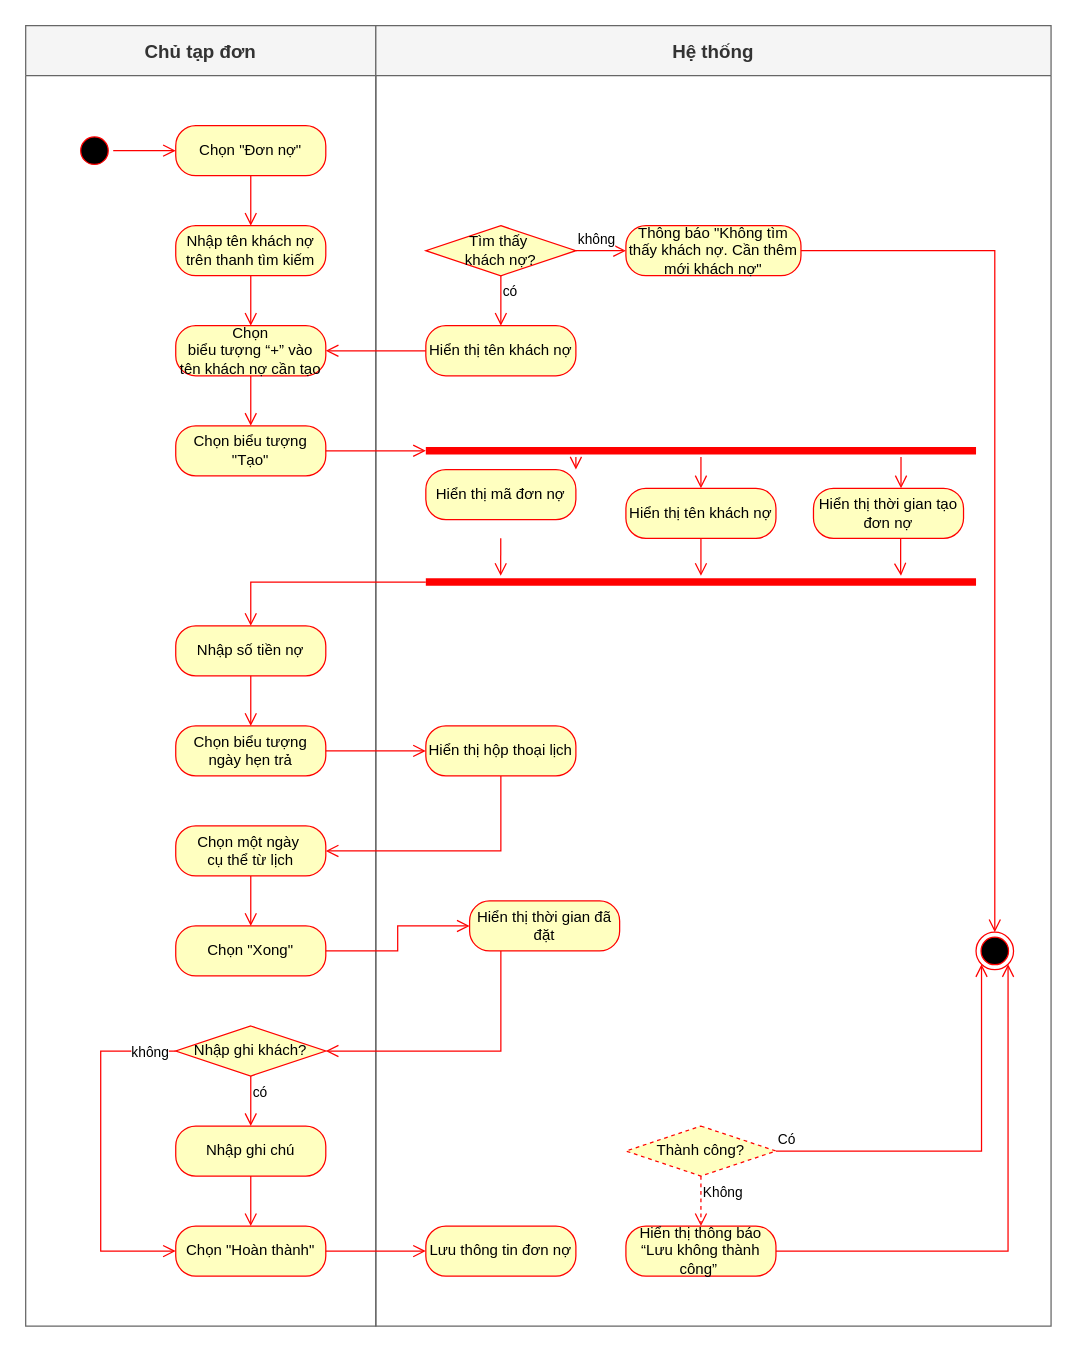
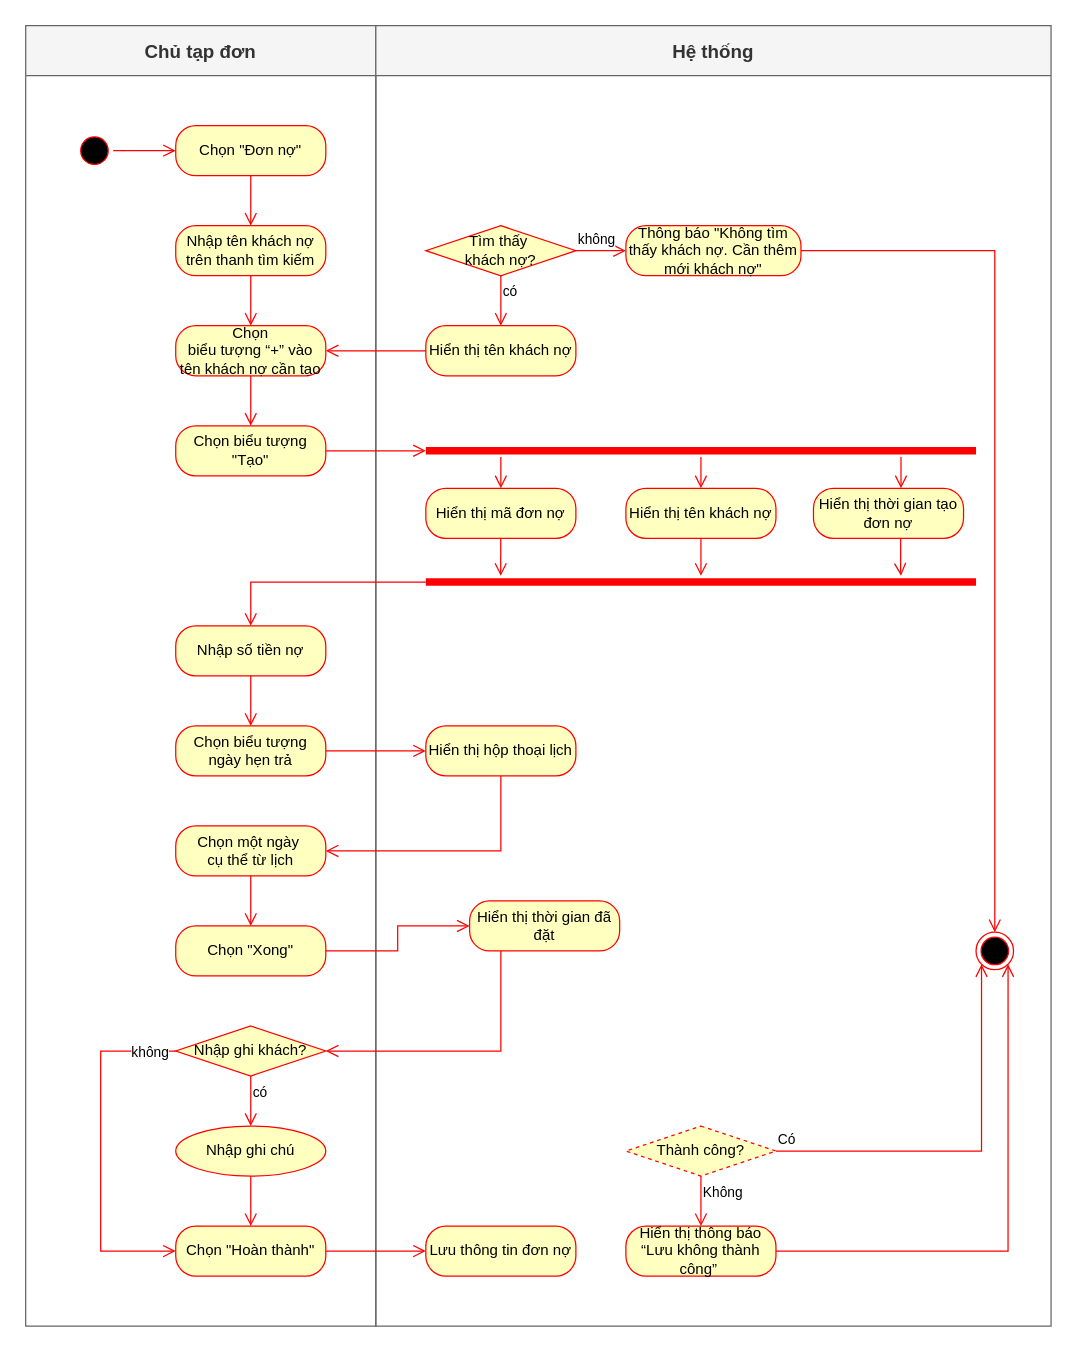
(501, 494) -> (501, 513)
(251, 1151) -> (251, 1151)
(701, 1200) -> (701, 1200)
